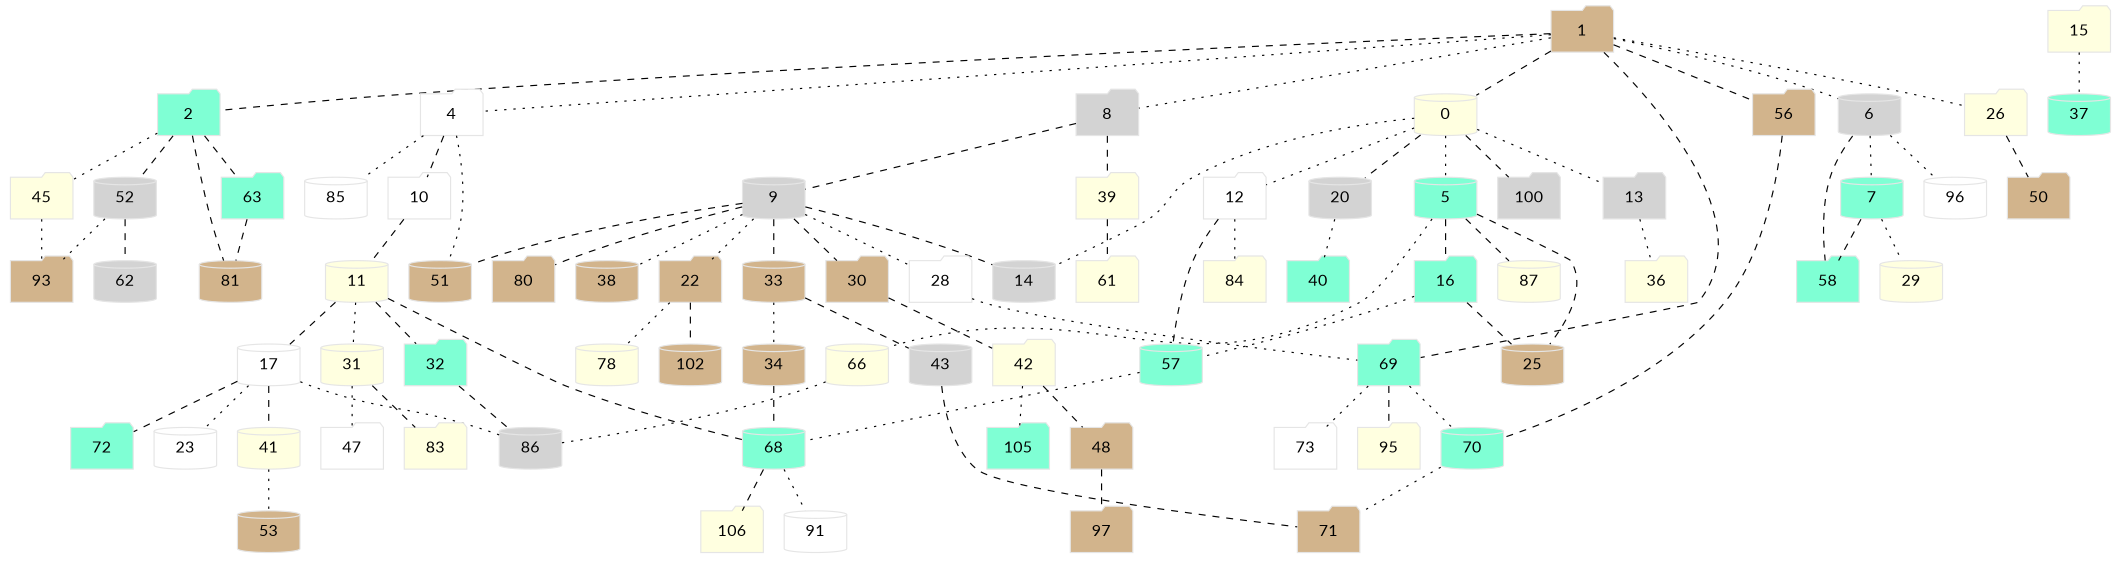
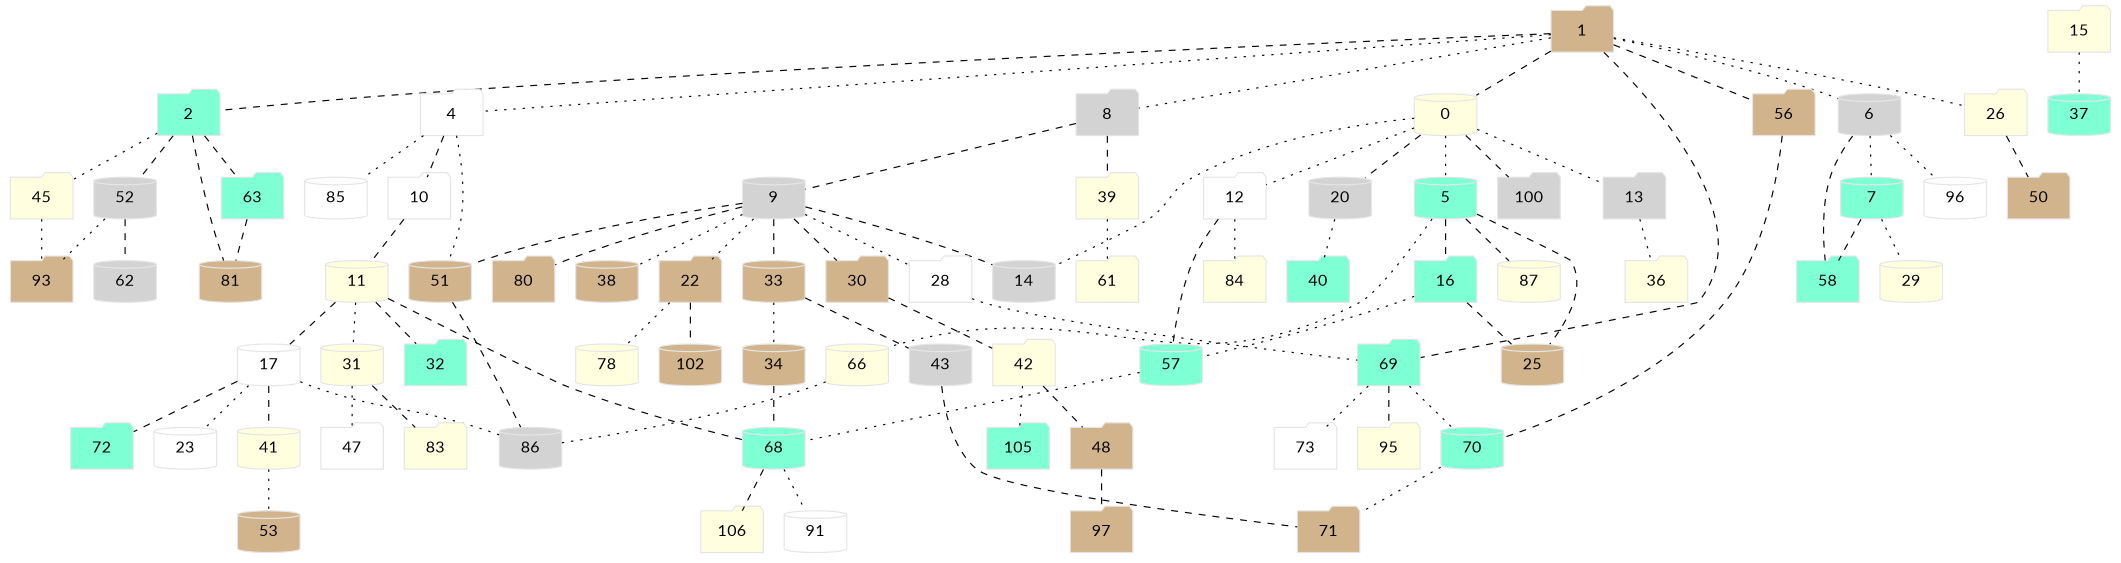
(1107, 233) -> (1107, 233)
(483, 407) -> (488, 364)
